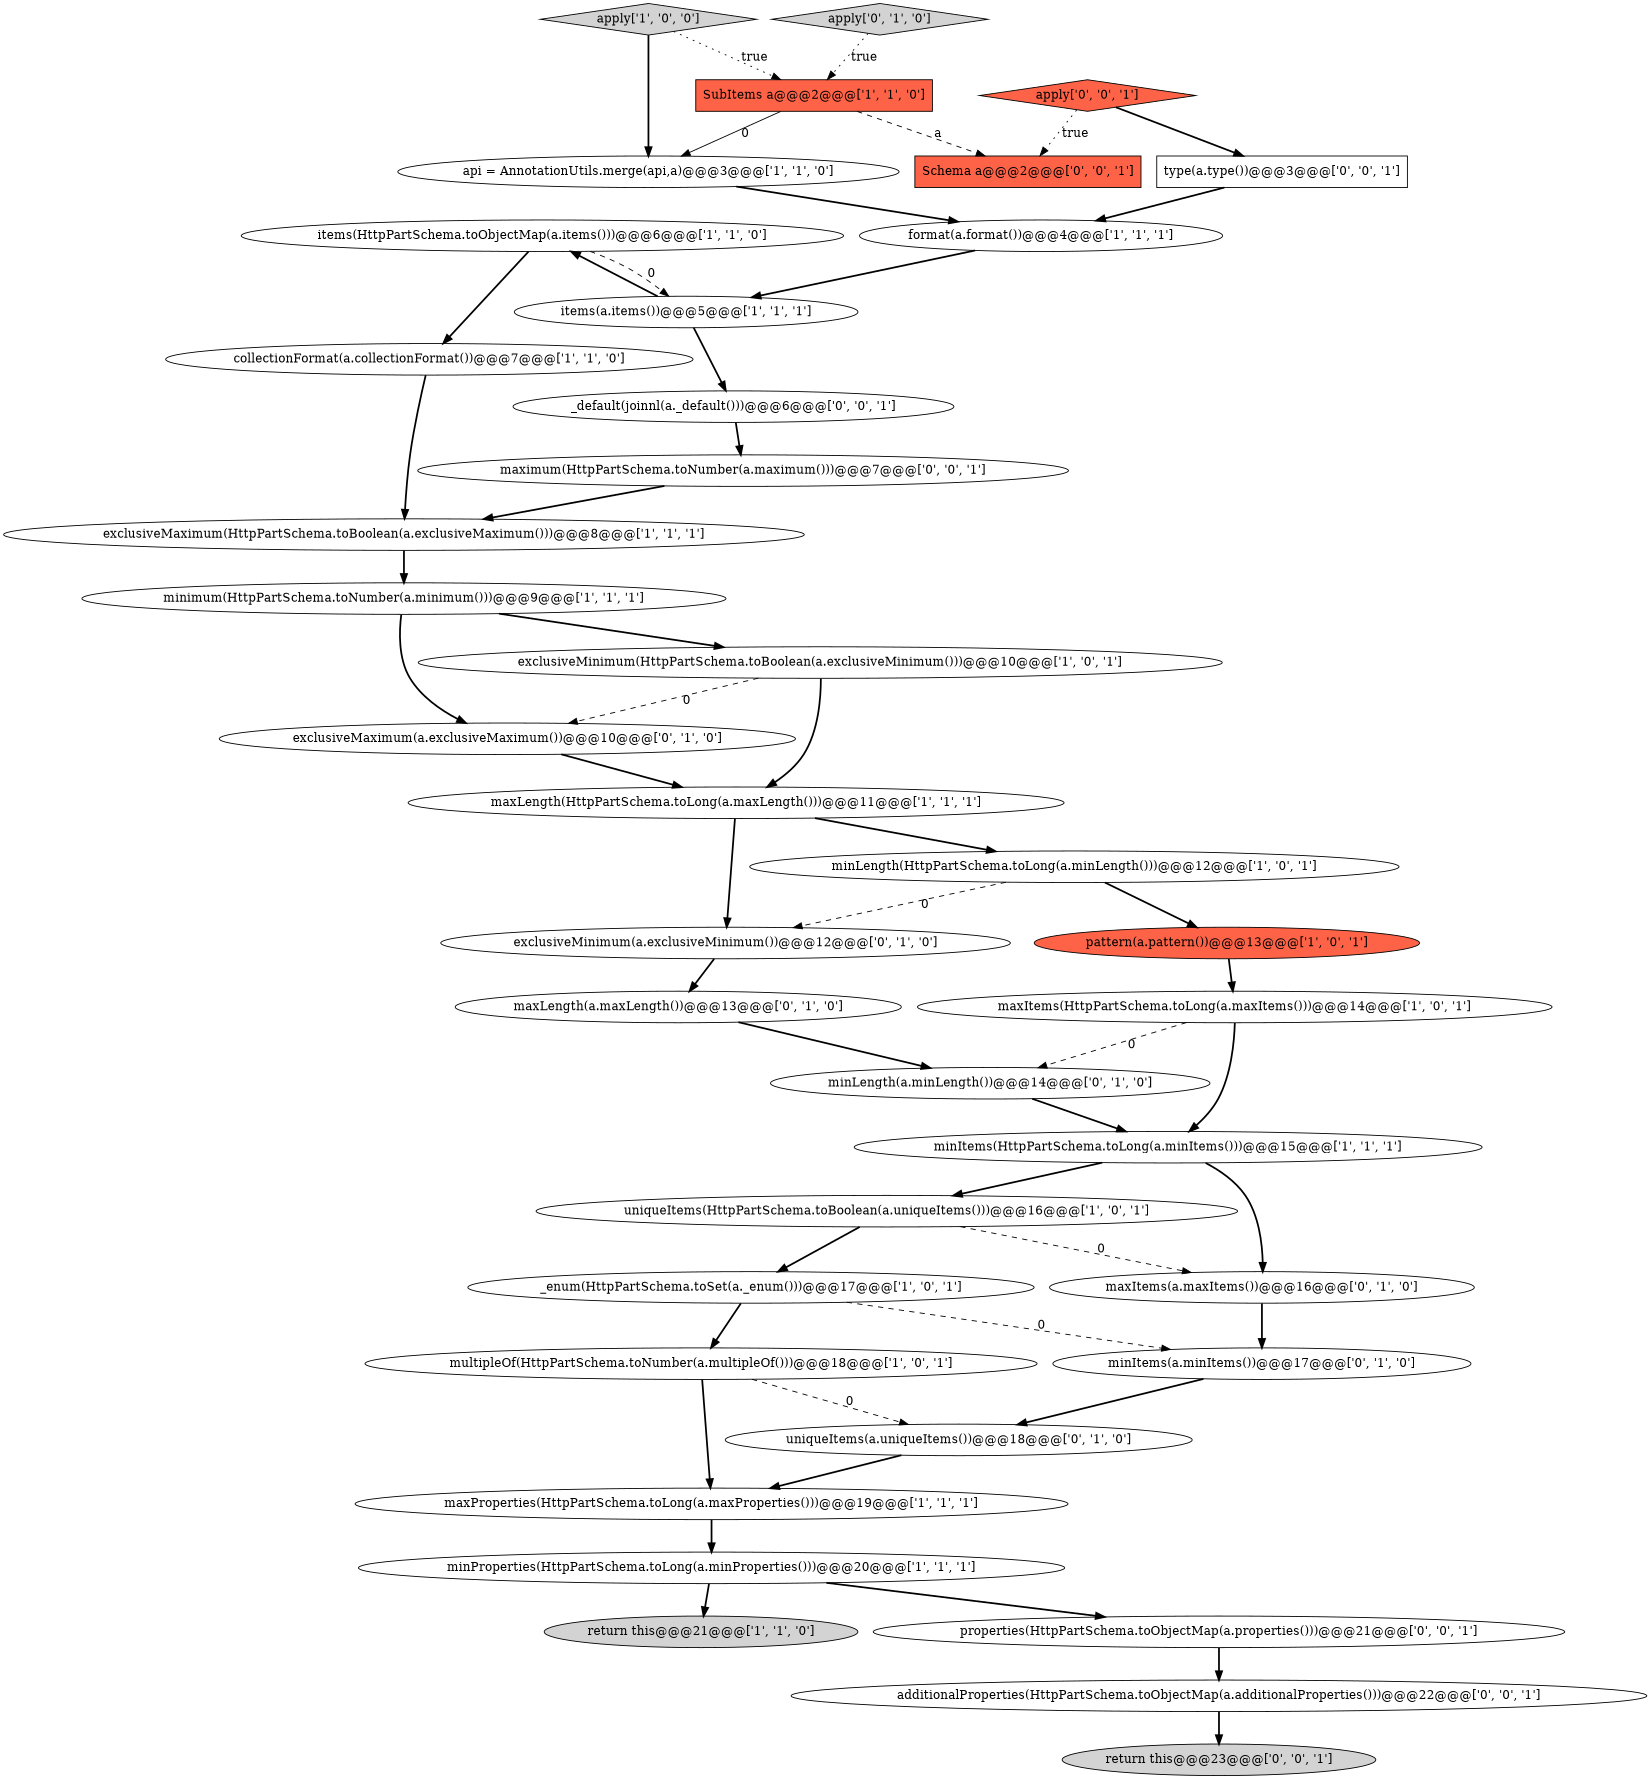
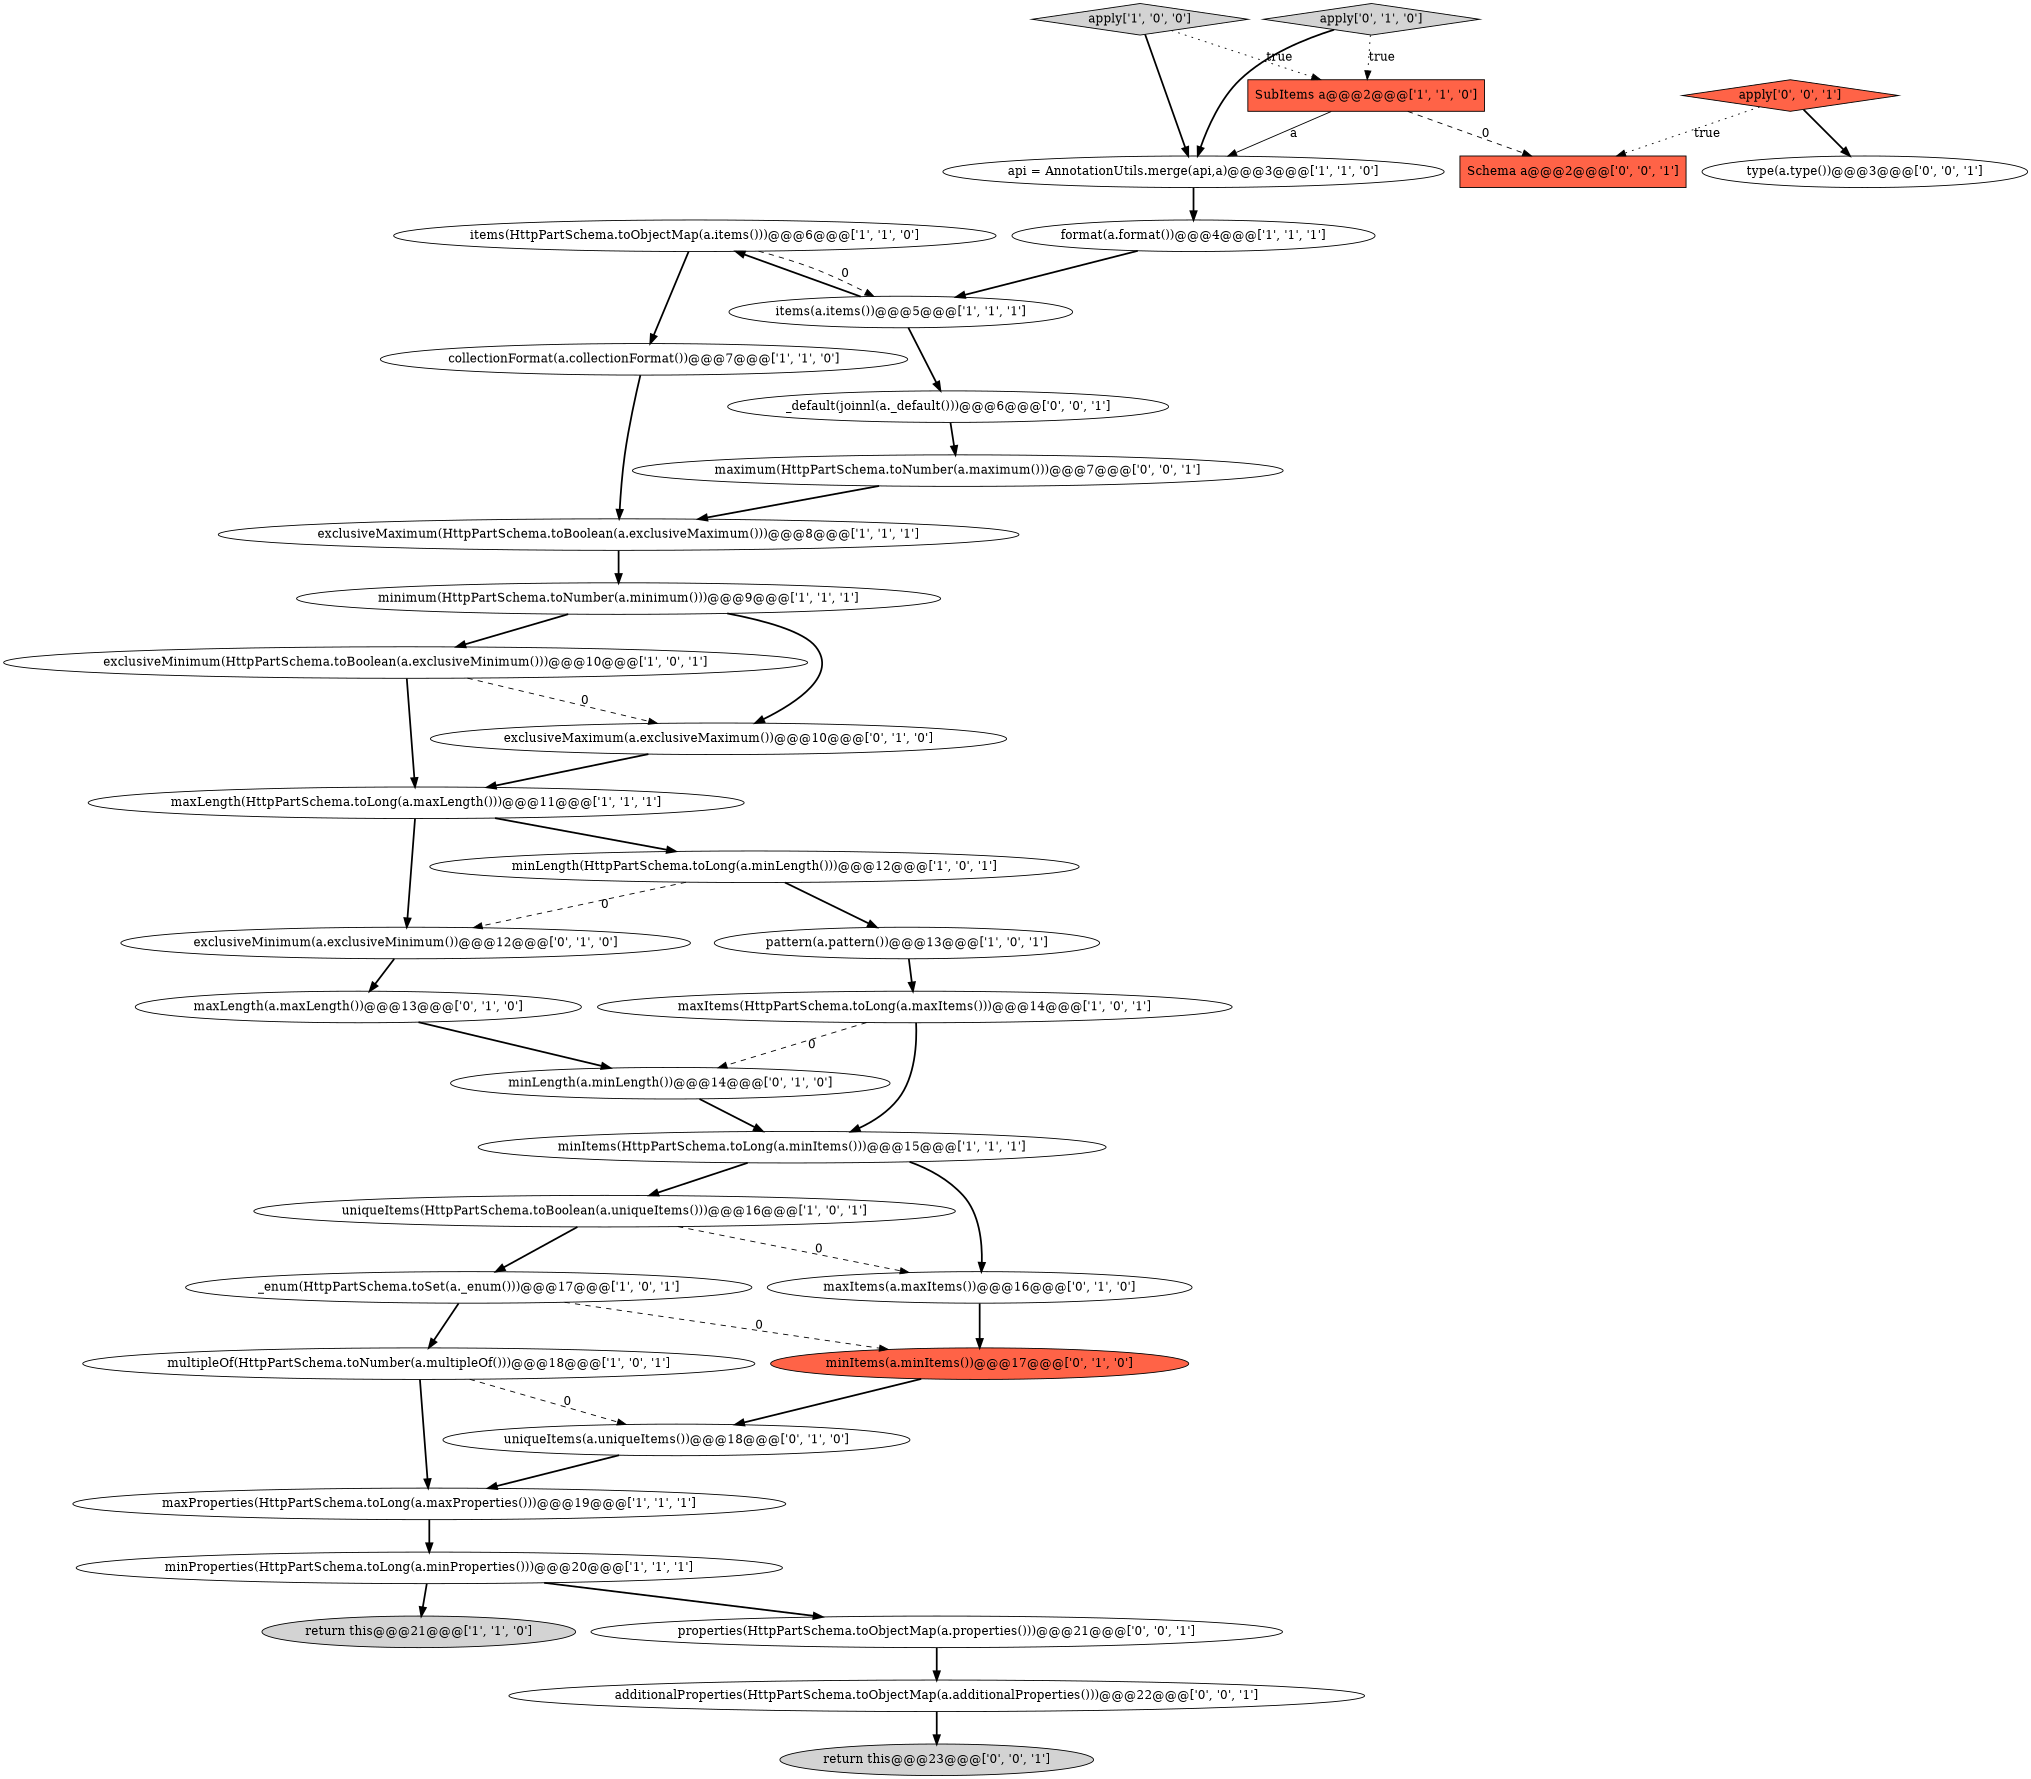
none -> (1251, 70)
(746, 134) -> (1294, 134)
(938, 134) -> (1486, 134)
(1282, 172) -> (1865, 172)
(1165, 203) -> none
(1227, 943) -> (907, 943)
(1262, 1364) -> (980, 1364)
